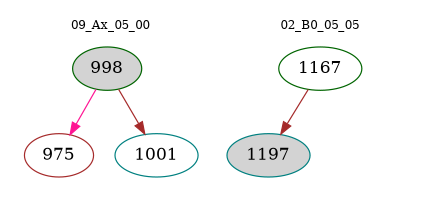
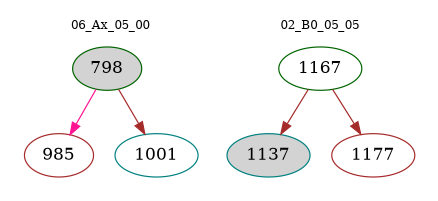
(111, 26) -> (111, 26)
(107, 69) -> (107, 69)
(59, 155) -> (59, 155)
(269, 155) -> (269, 155)
none -> (373, 155)
